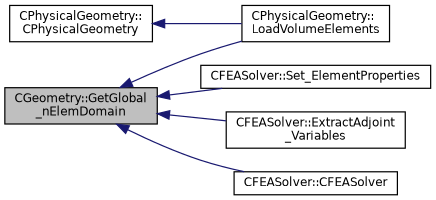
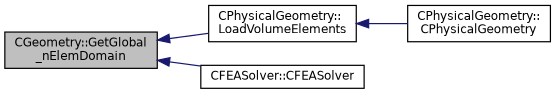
(203, 24) -> (388, 24)
(316, 77) -> none
(316, 130) -> none
